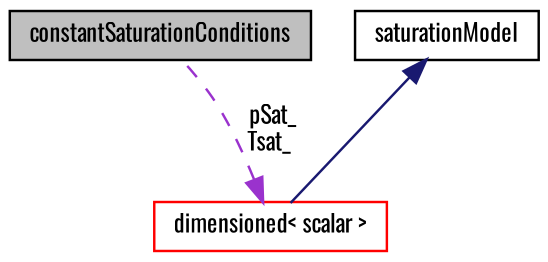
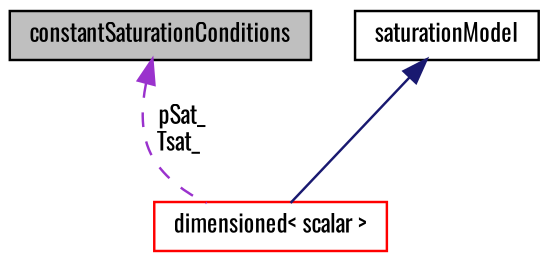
(223, 115) -> (152, 155)
